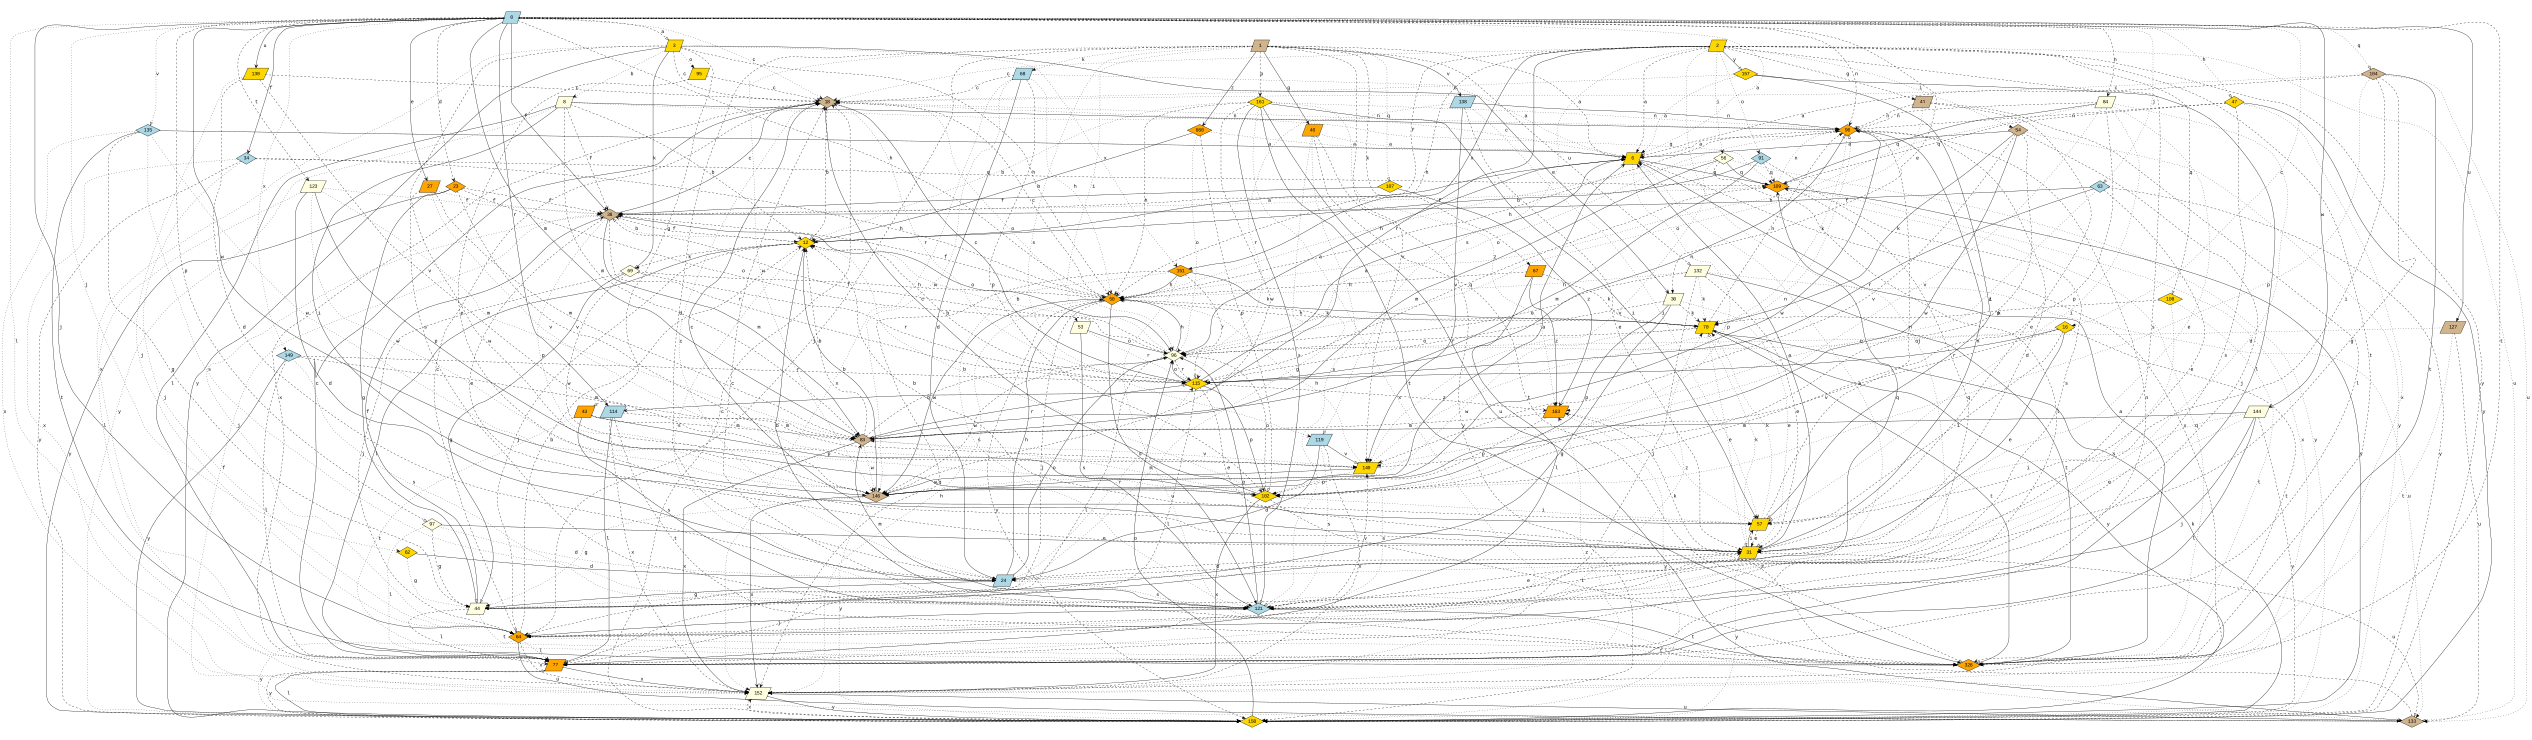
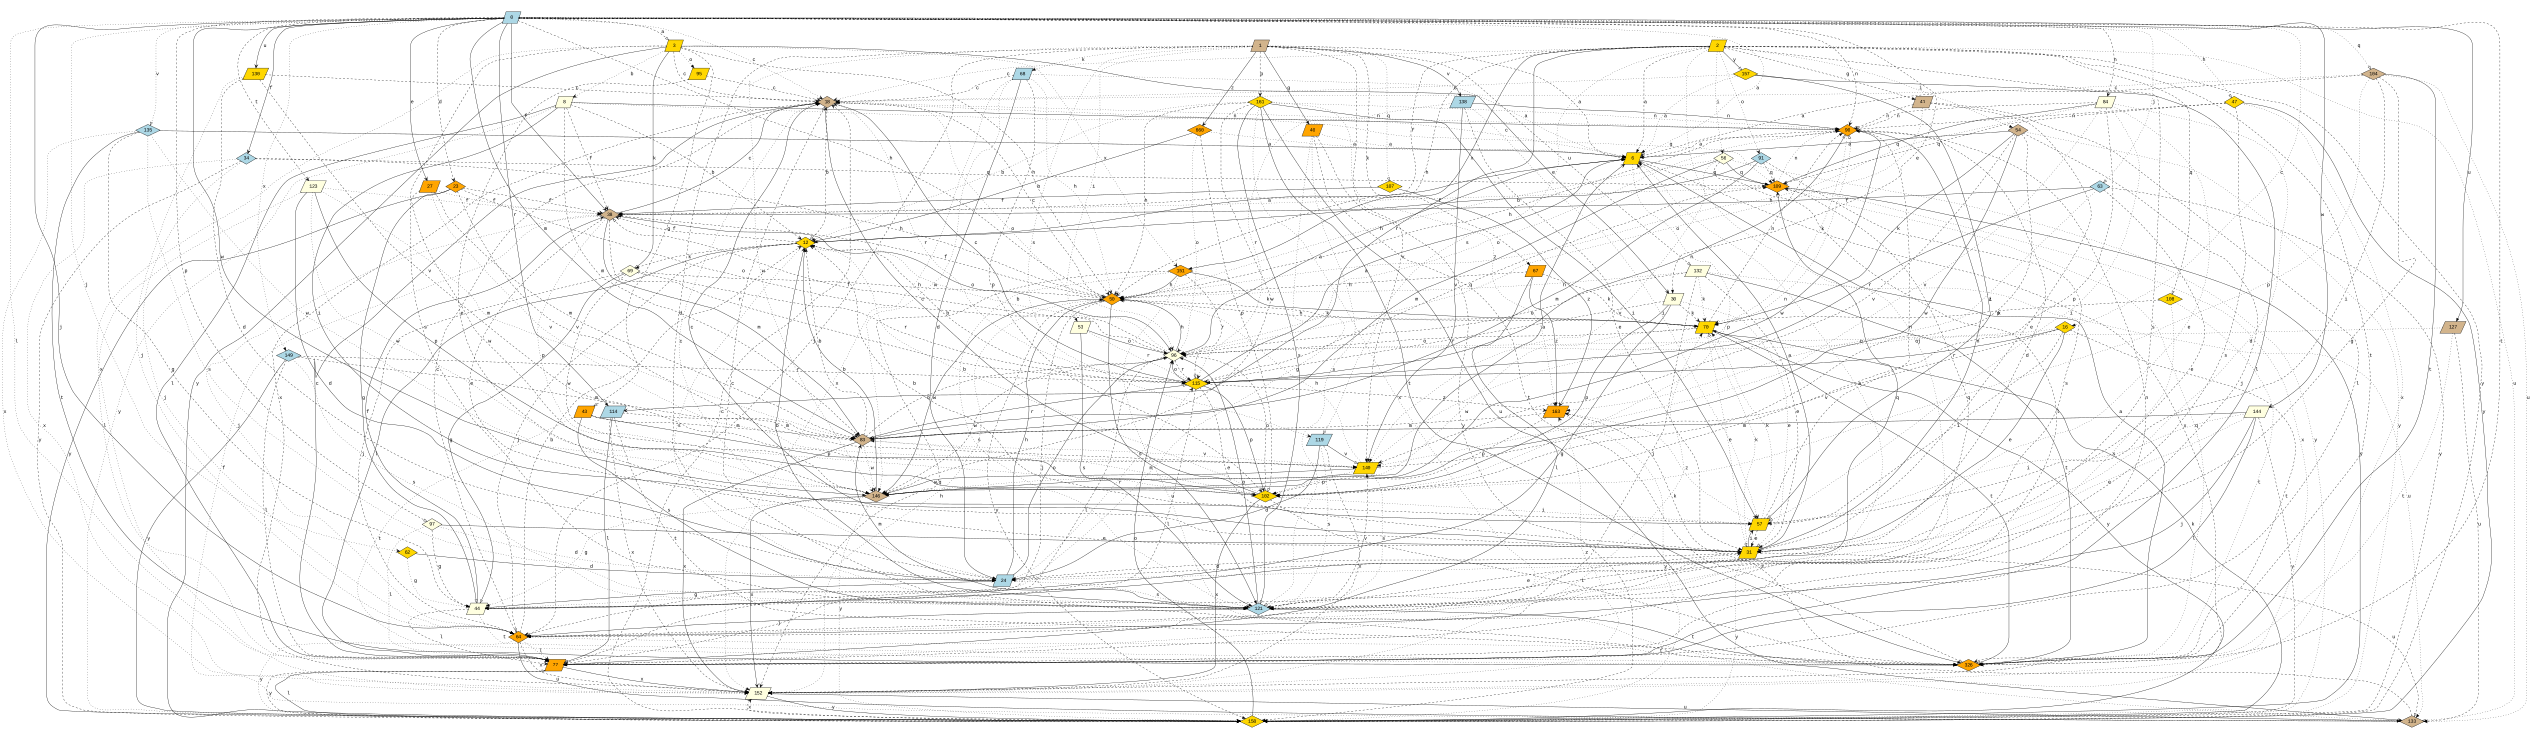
(702, 236) -> none
(1422, 629) -> (1422, 629)
